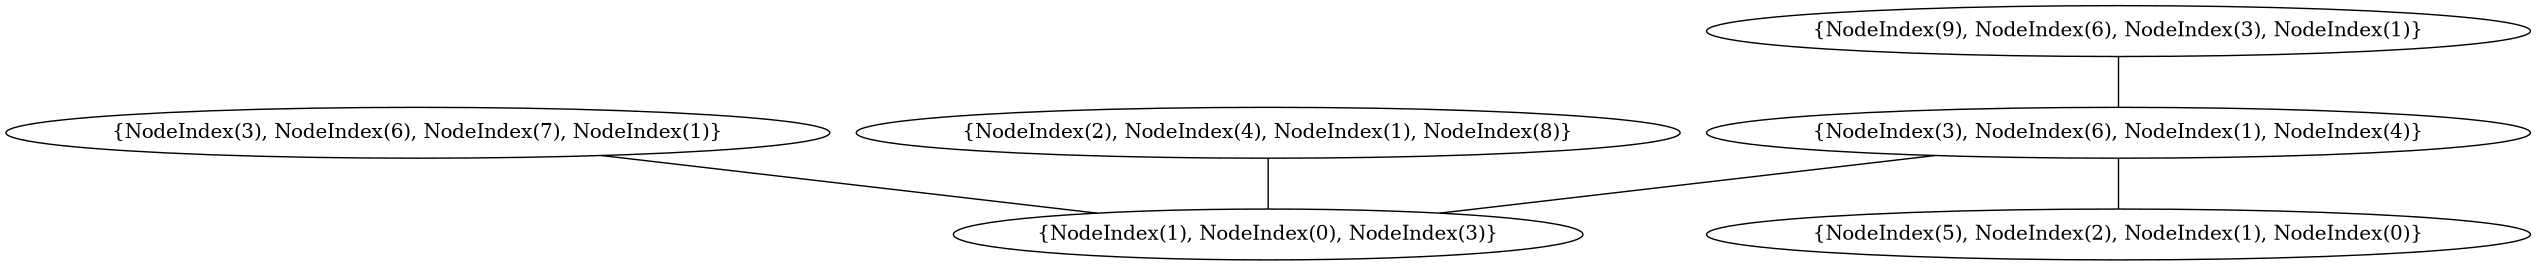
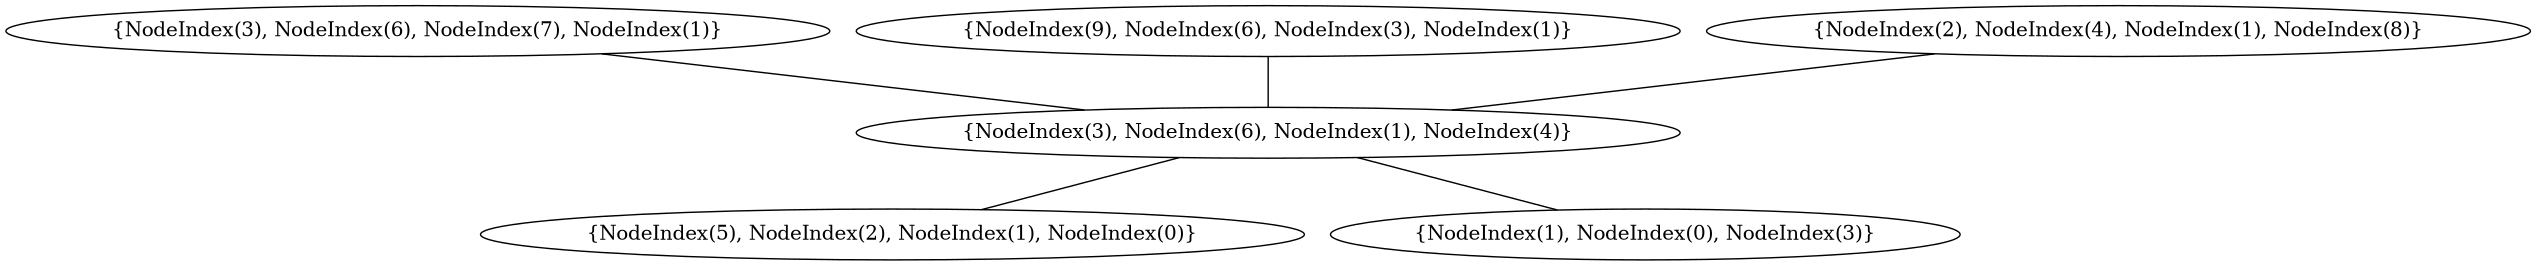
(849, 184) -> (843, 82)
(1268, 184) -> (1693, 82)
